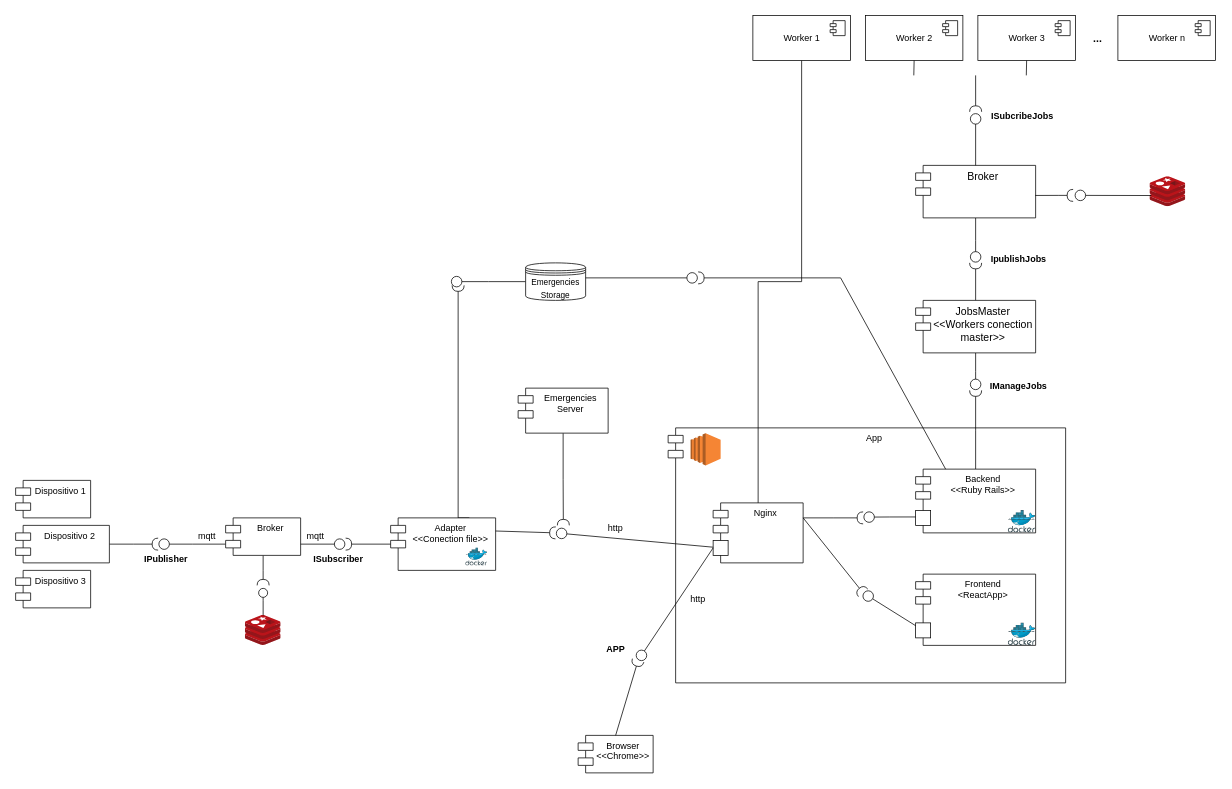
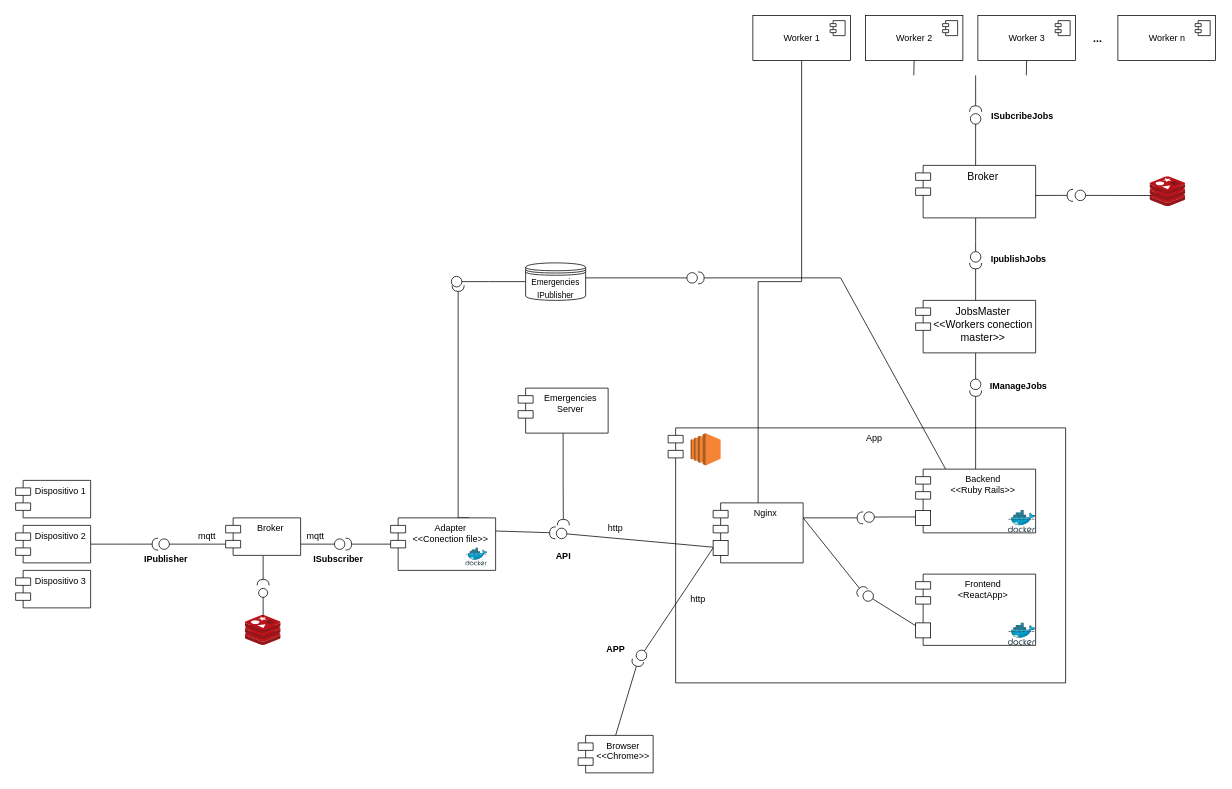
(555, 288) -> (555, 288)
(62, 544) -> (53, 544)
none -> (563, 556)
